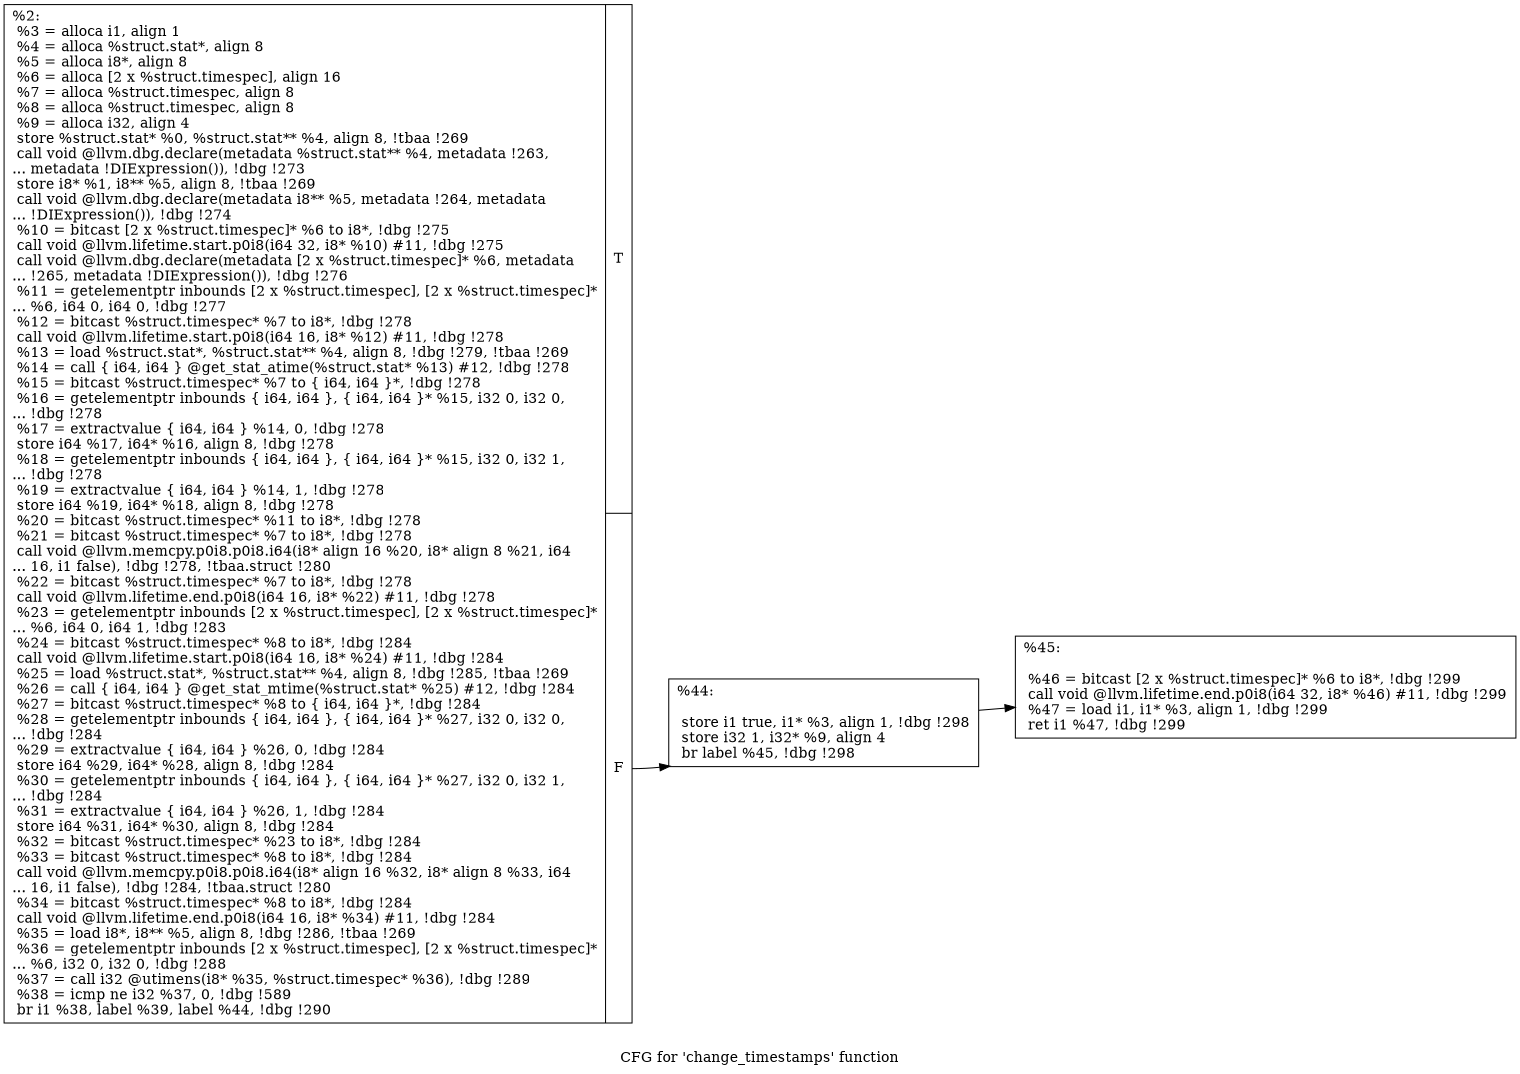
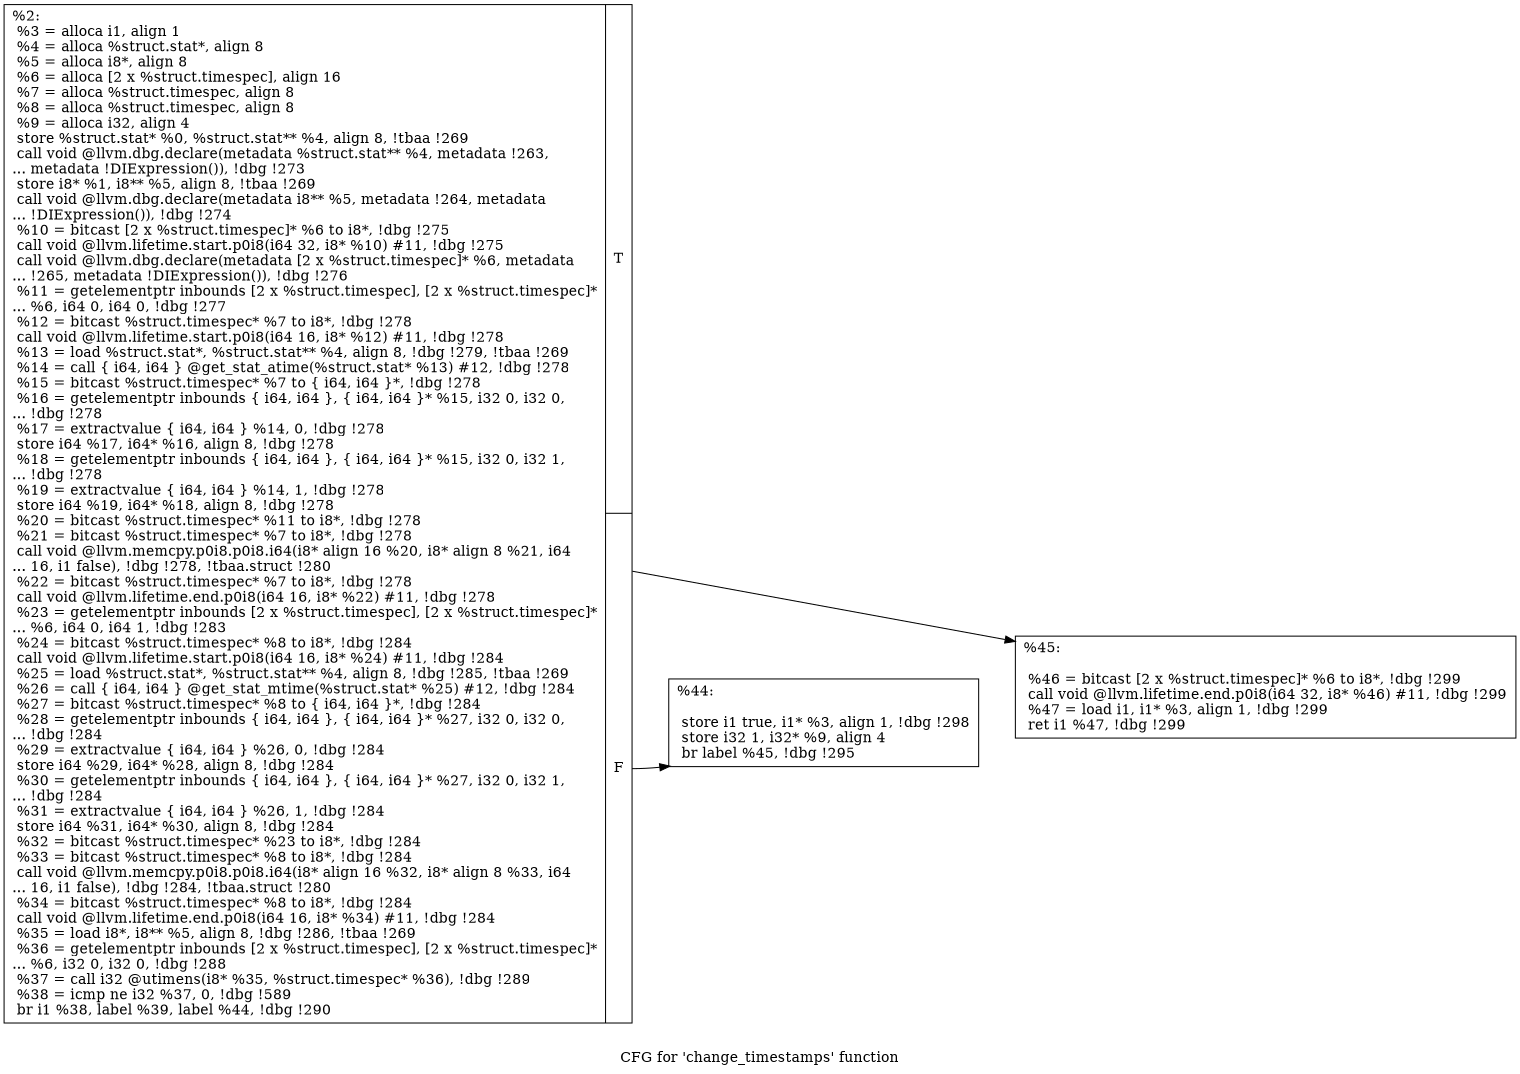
(992, 709) -> (819, 605)
(766, 753) -> (766, 753)
